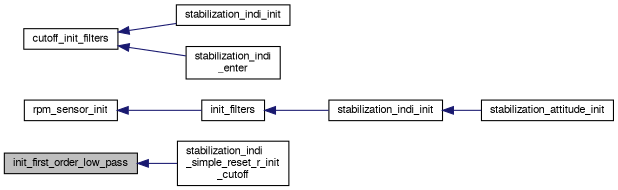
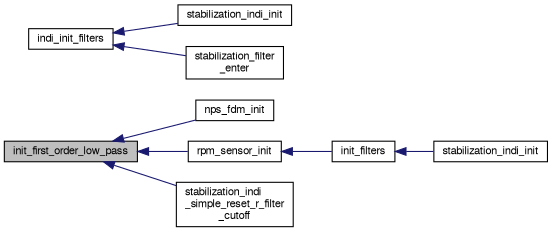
(71, 39) -> (71, 39)
(233, 63) -> (235, 63)
none -> (235, 110)
(547, 110) -> none
none -> (168, 151)
(233, 163) -> (235, 204)
